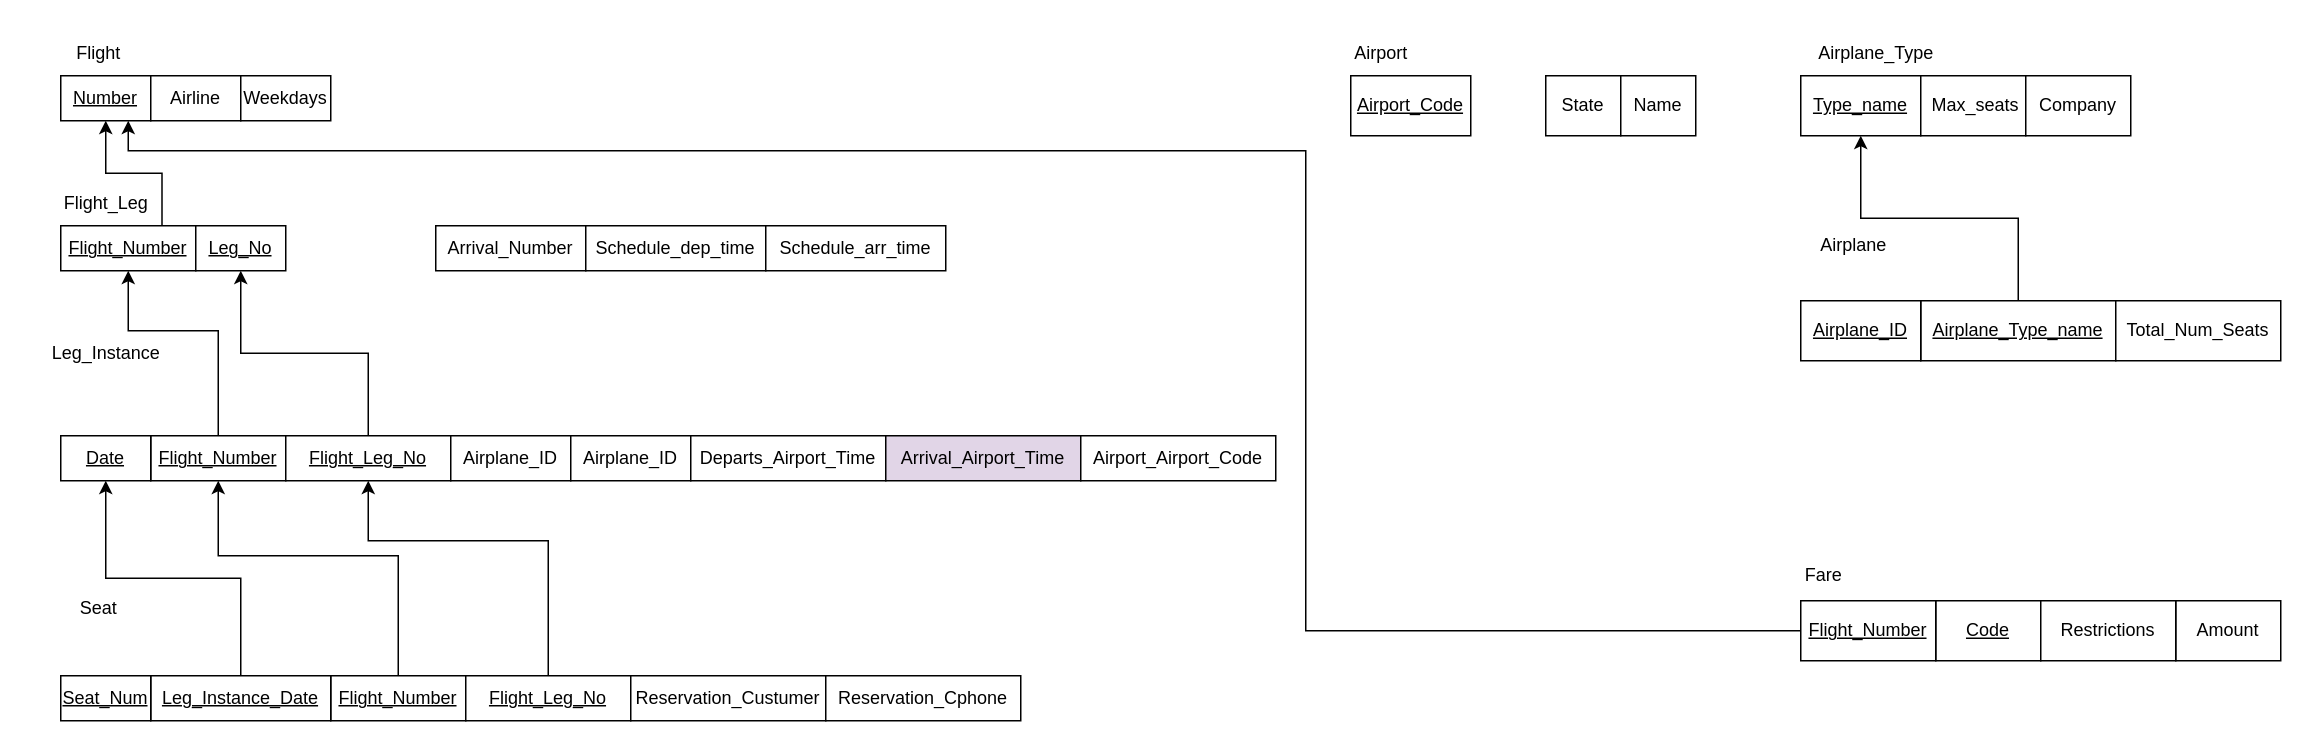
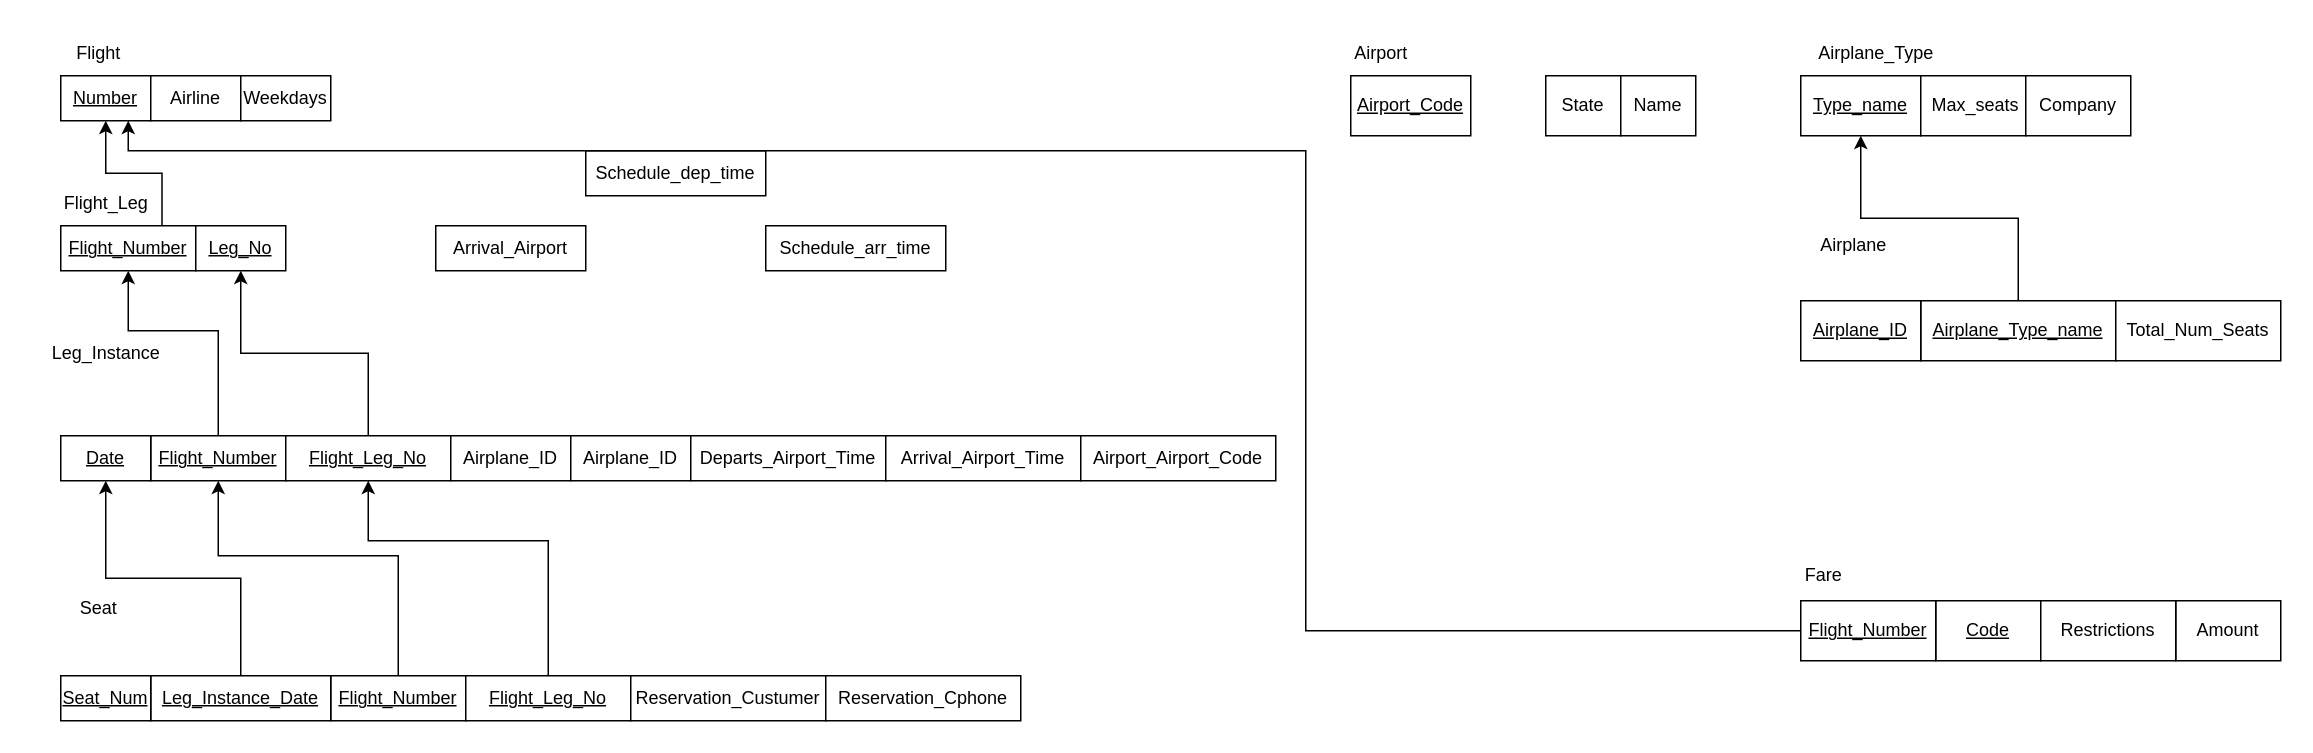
(511, 248) -> (511, 248)
(676, 248) -> (676, 173)
(983, 458) -> (983, 458)
